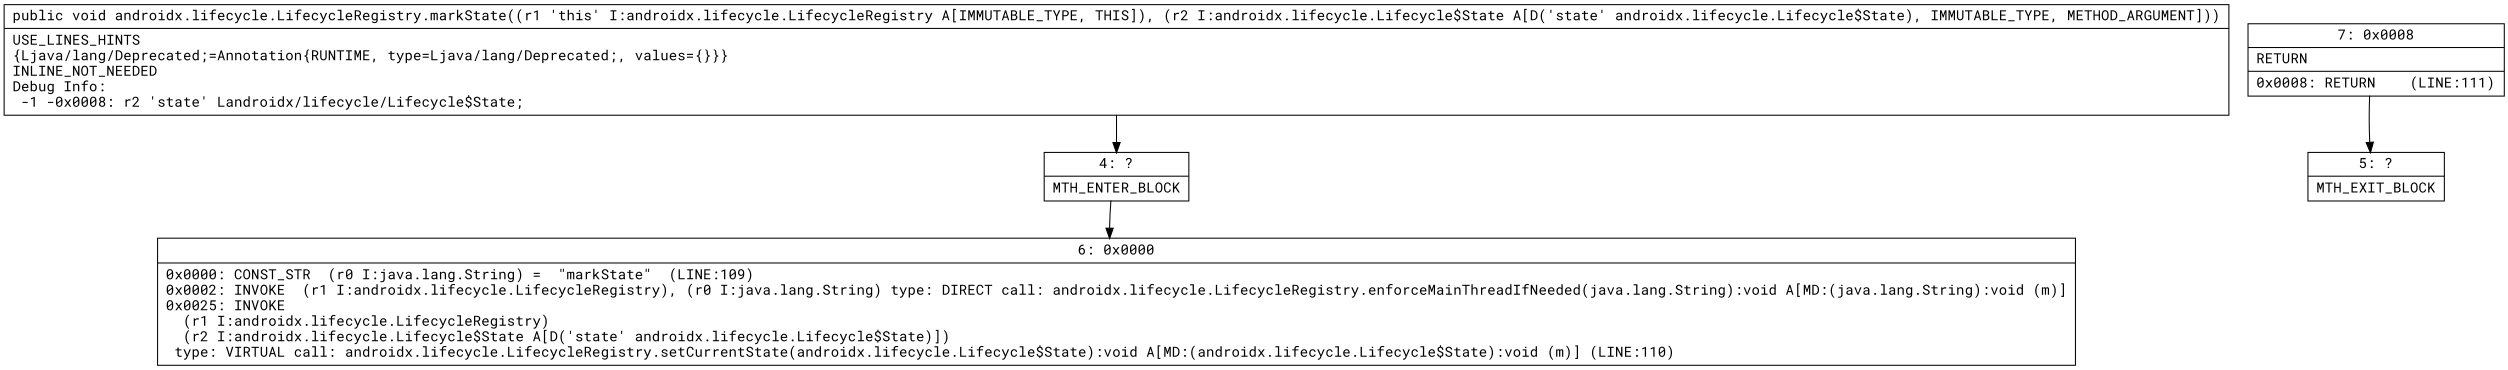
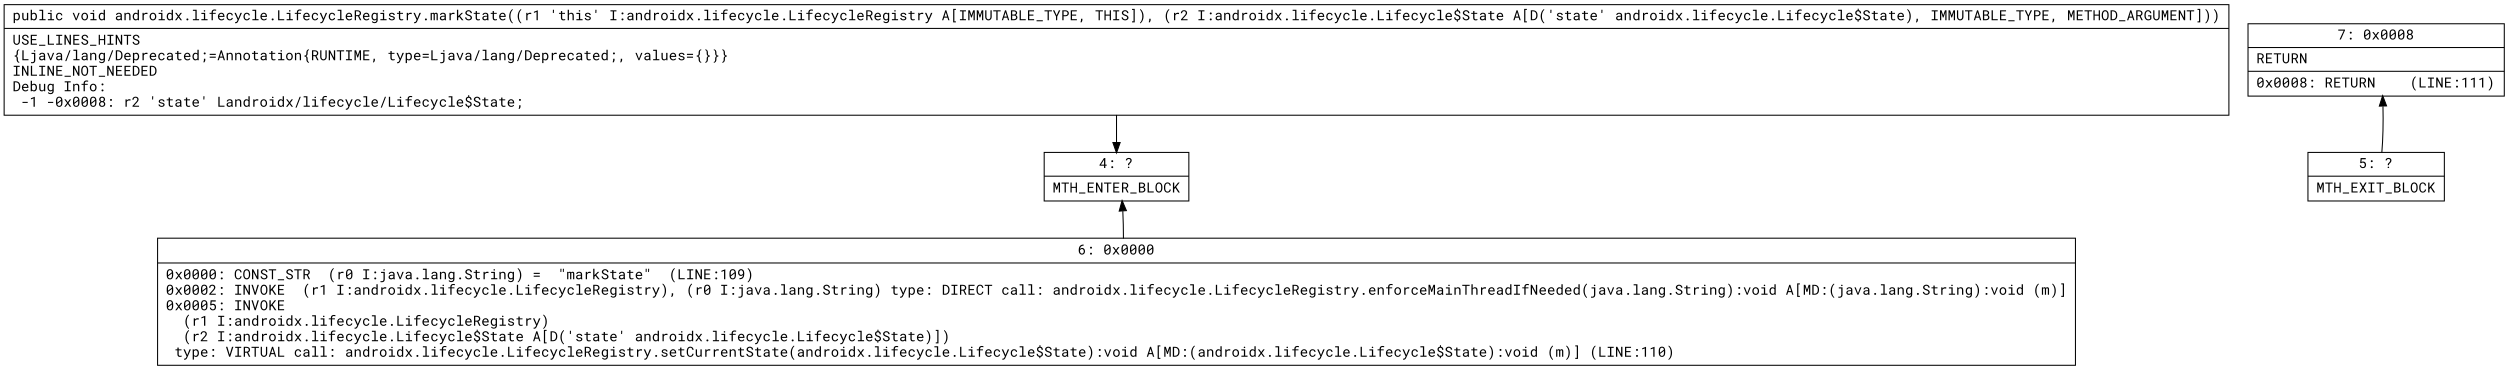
(2369, 119) -> (2383, 130)
(1110, 214) -> (1123, 225)
(235, 306) -> (235, 306)
